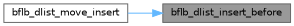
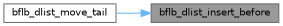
(66, 13) -> (60, 13)
